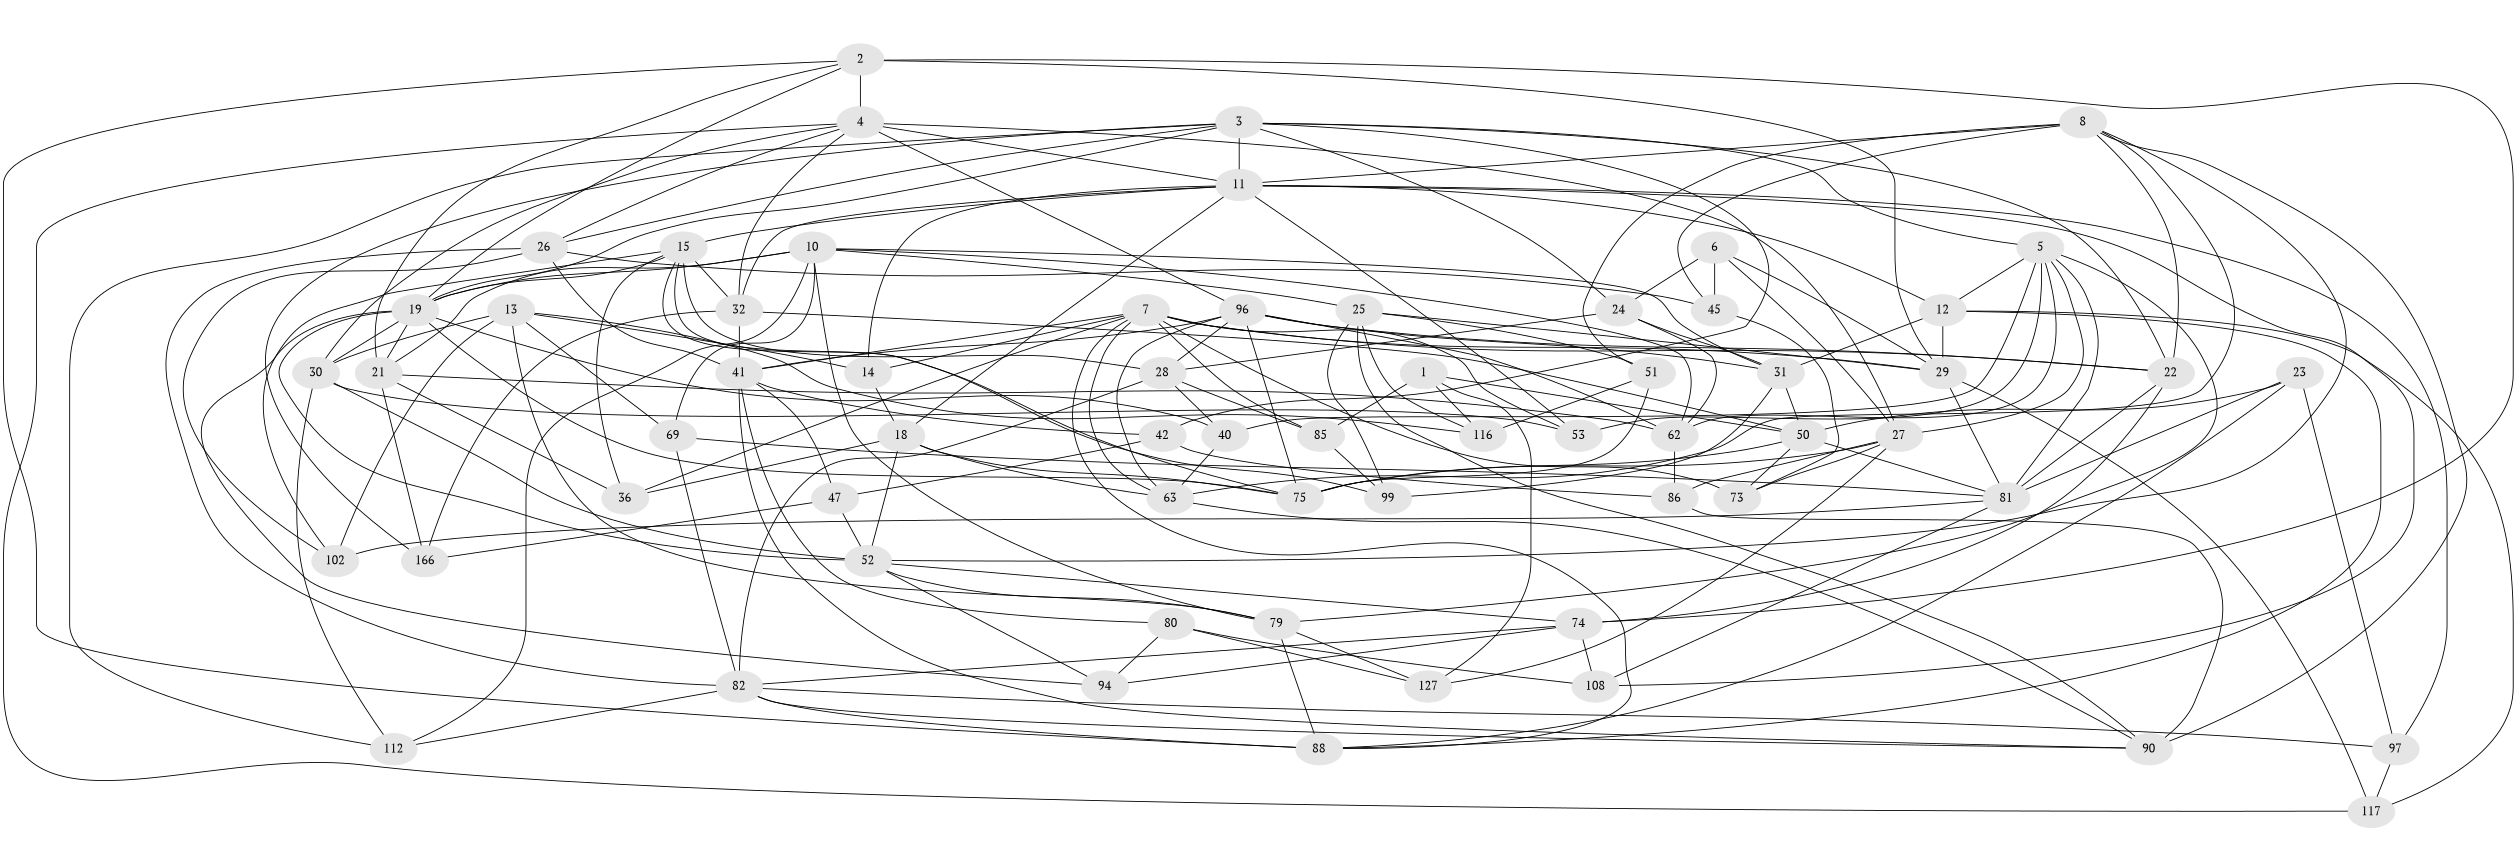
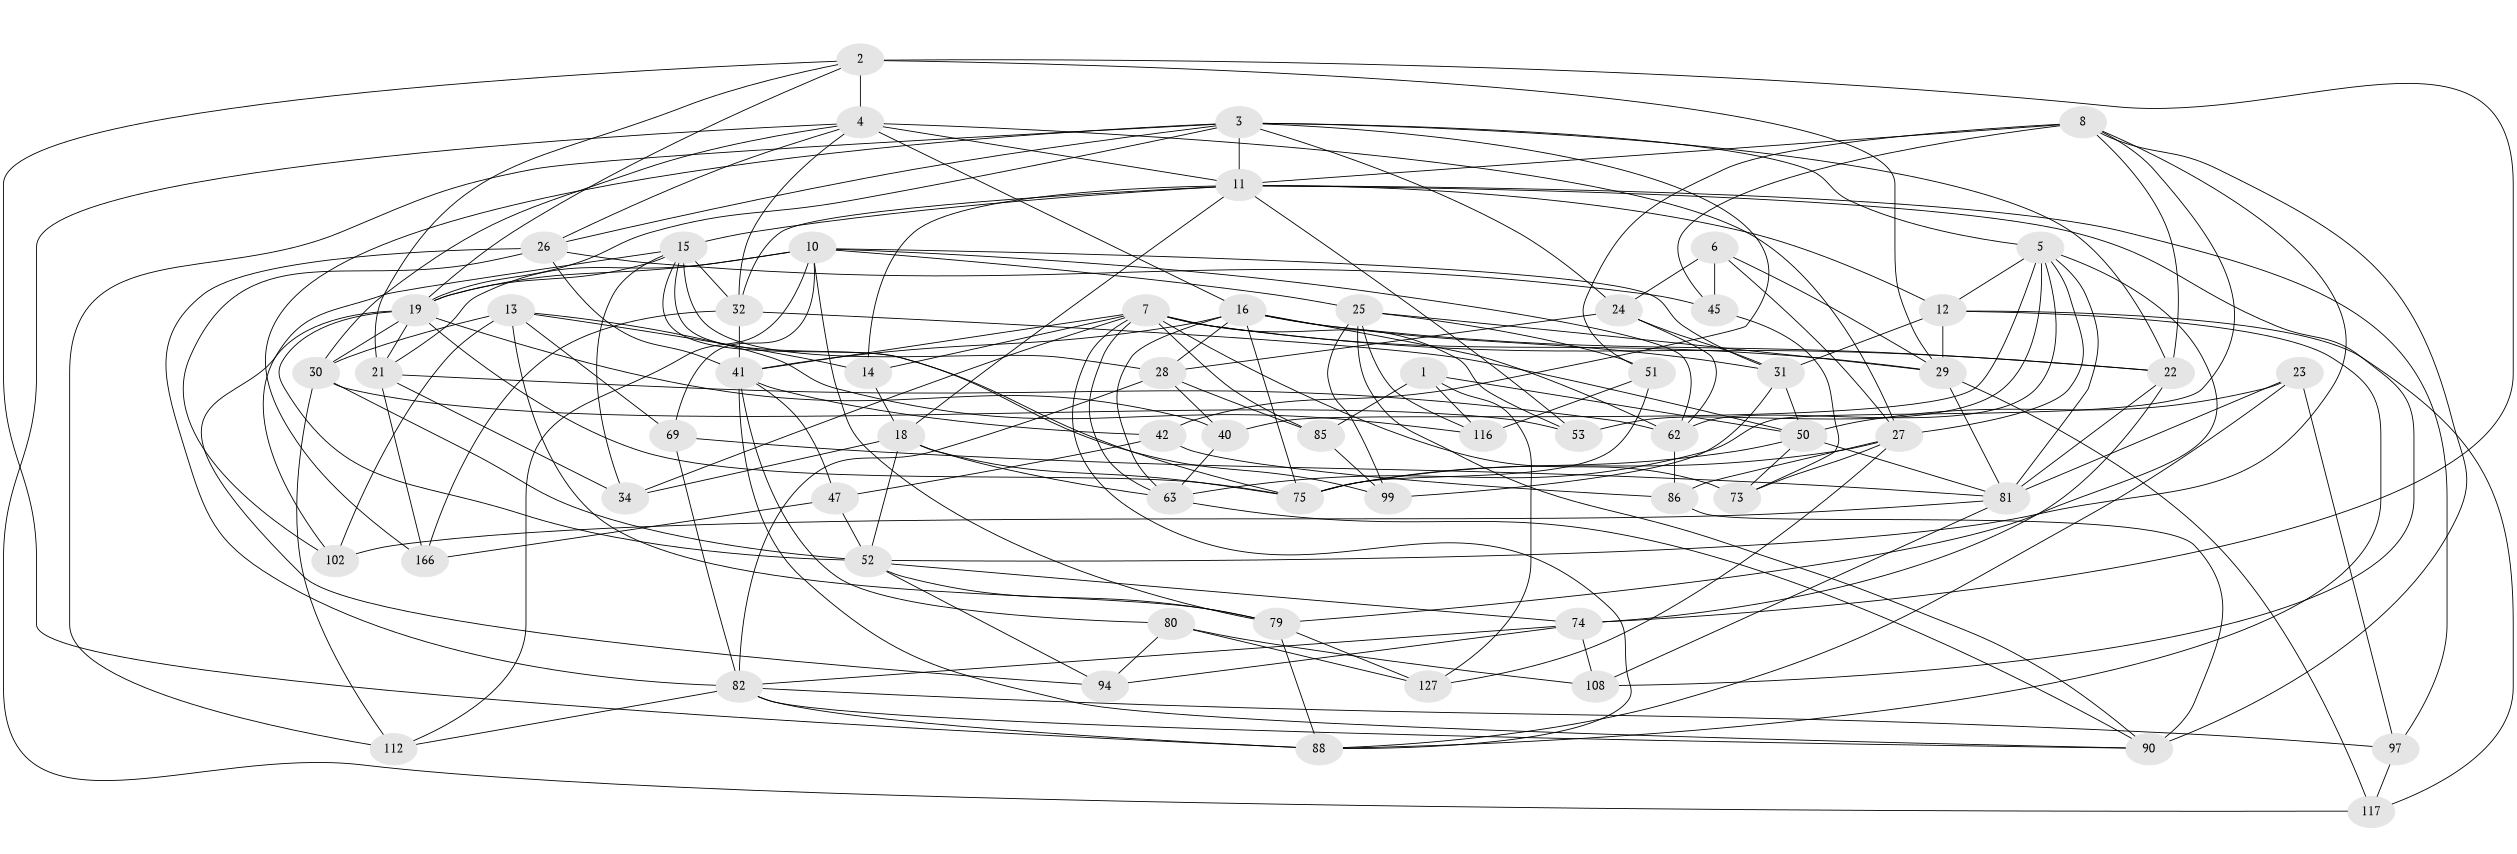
(1243, 310) -> (1243, 310)
(625, 498) -> (625, 498)
